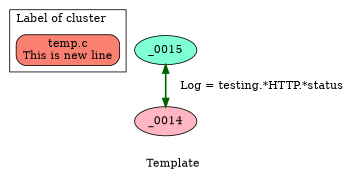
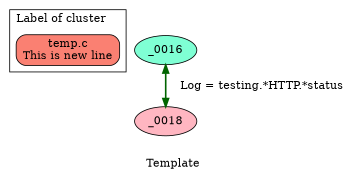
(166, 50) -> (166, 50)
(166, 121) -> (166, 121)
